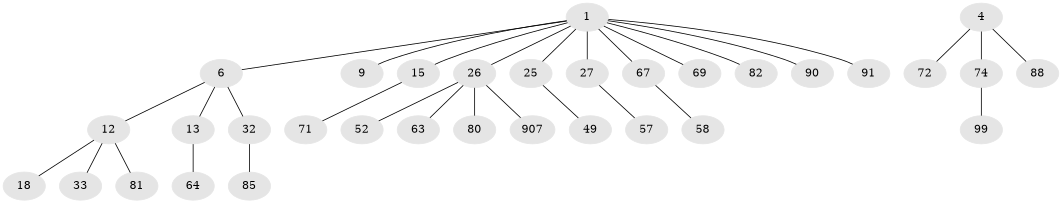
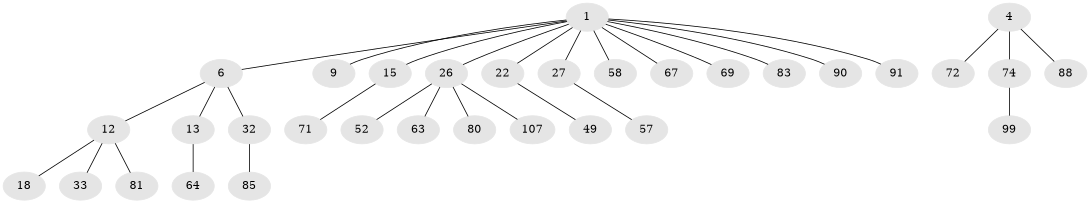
(531, 74) -> (503, 74)
(756, 74) -> (784, 74)
(673, 102) -> (601, 45)
(533, 130) -> (533, 130)
